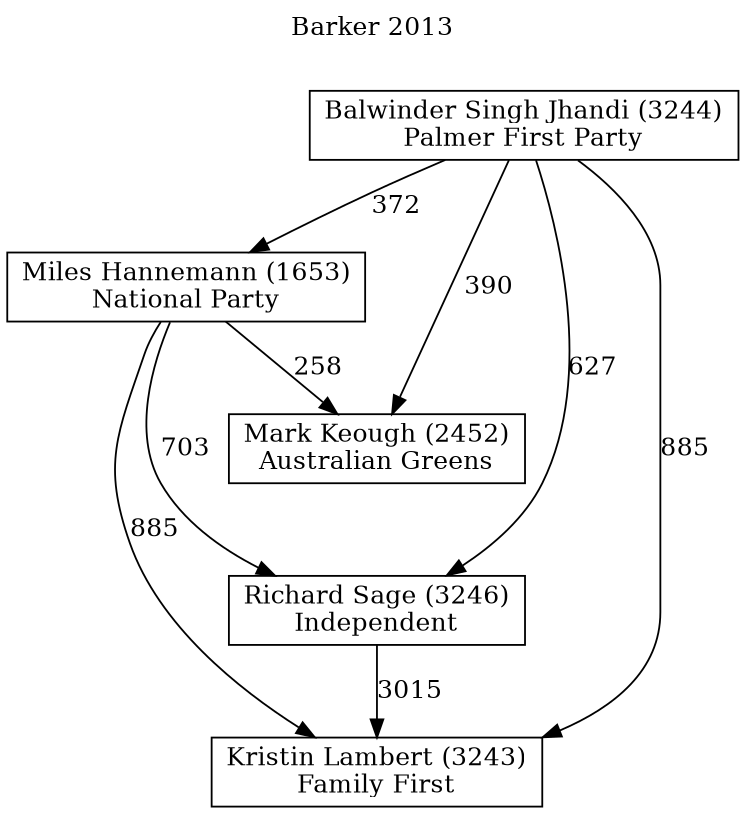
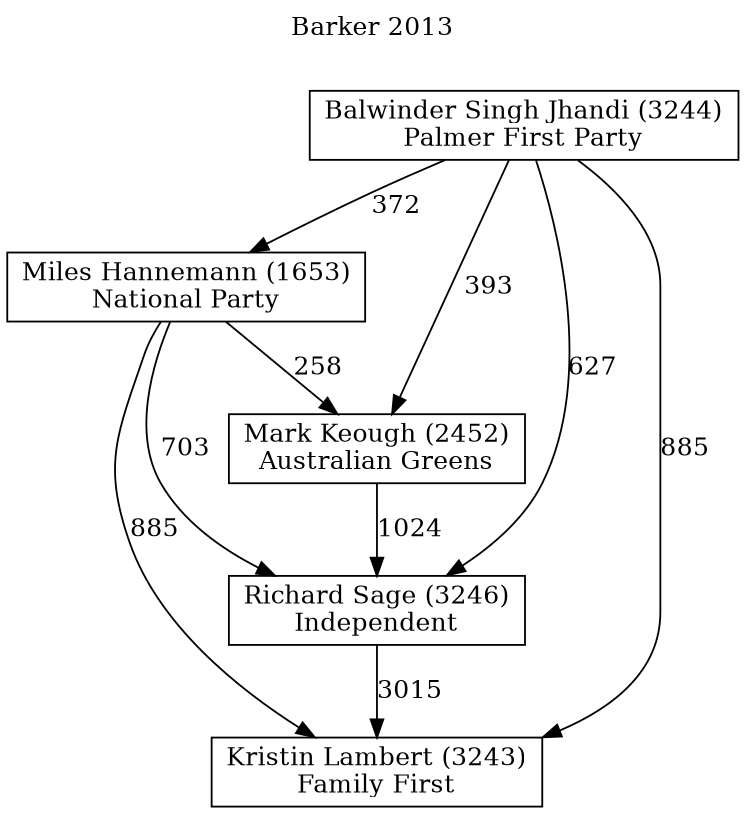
(490, 287) -> (490, 287)
none -> (377, 520)
